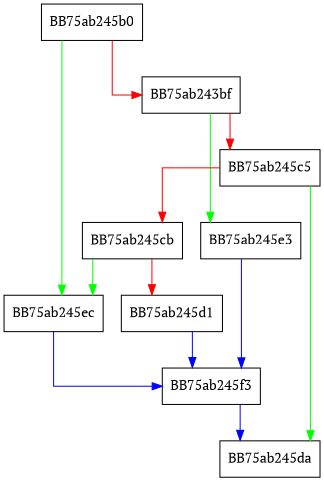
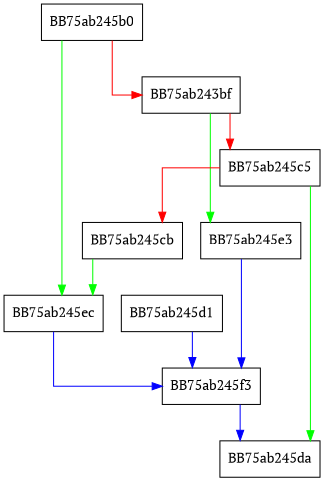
(152, 272) -> none
